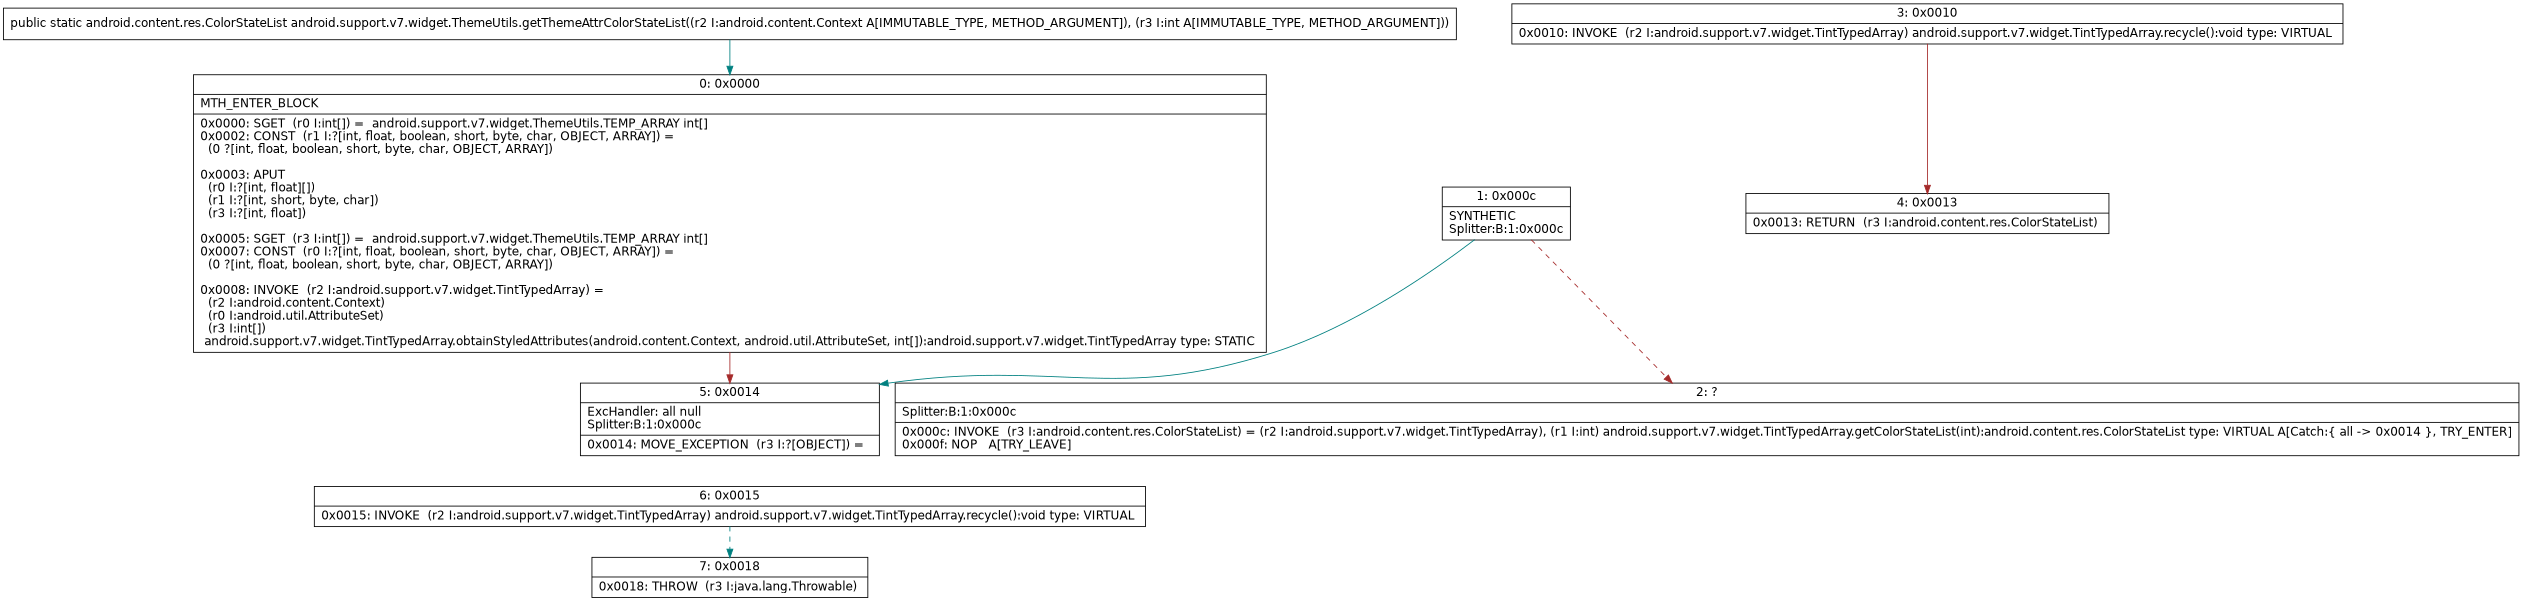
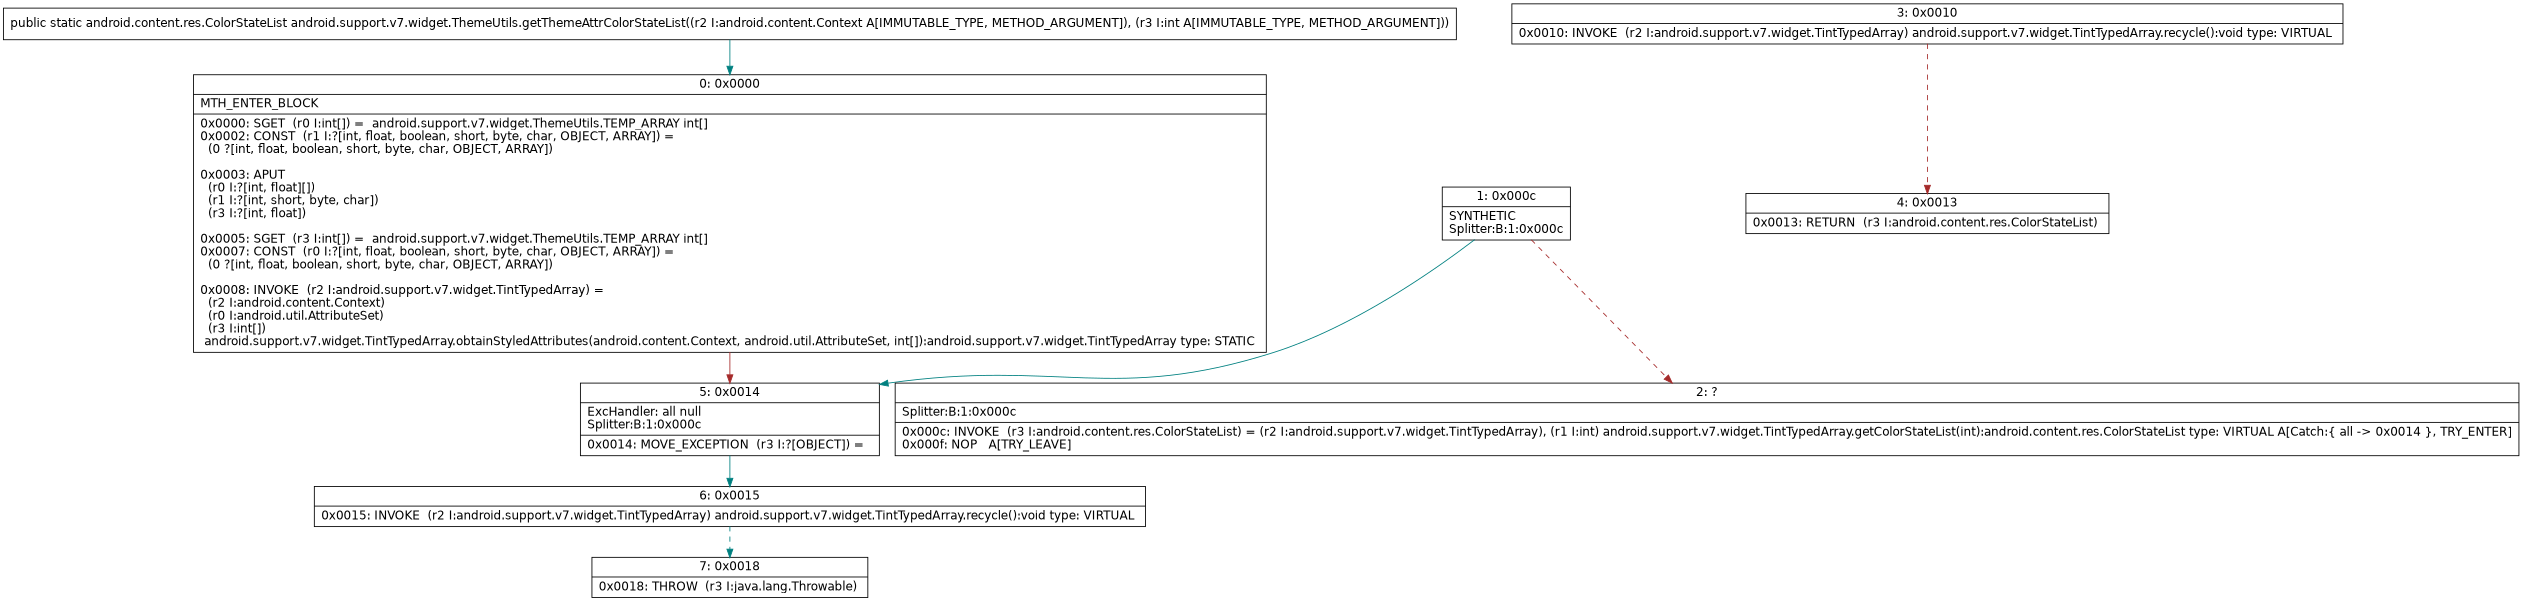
(1927, 115) -> (1927, 115)
none -> (730, 467)
